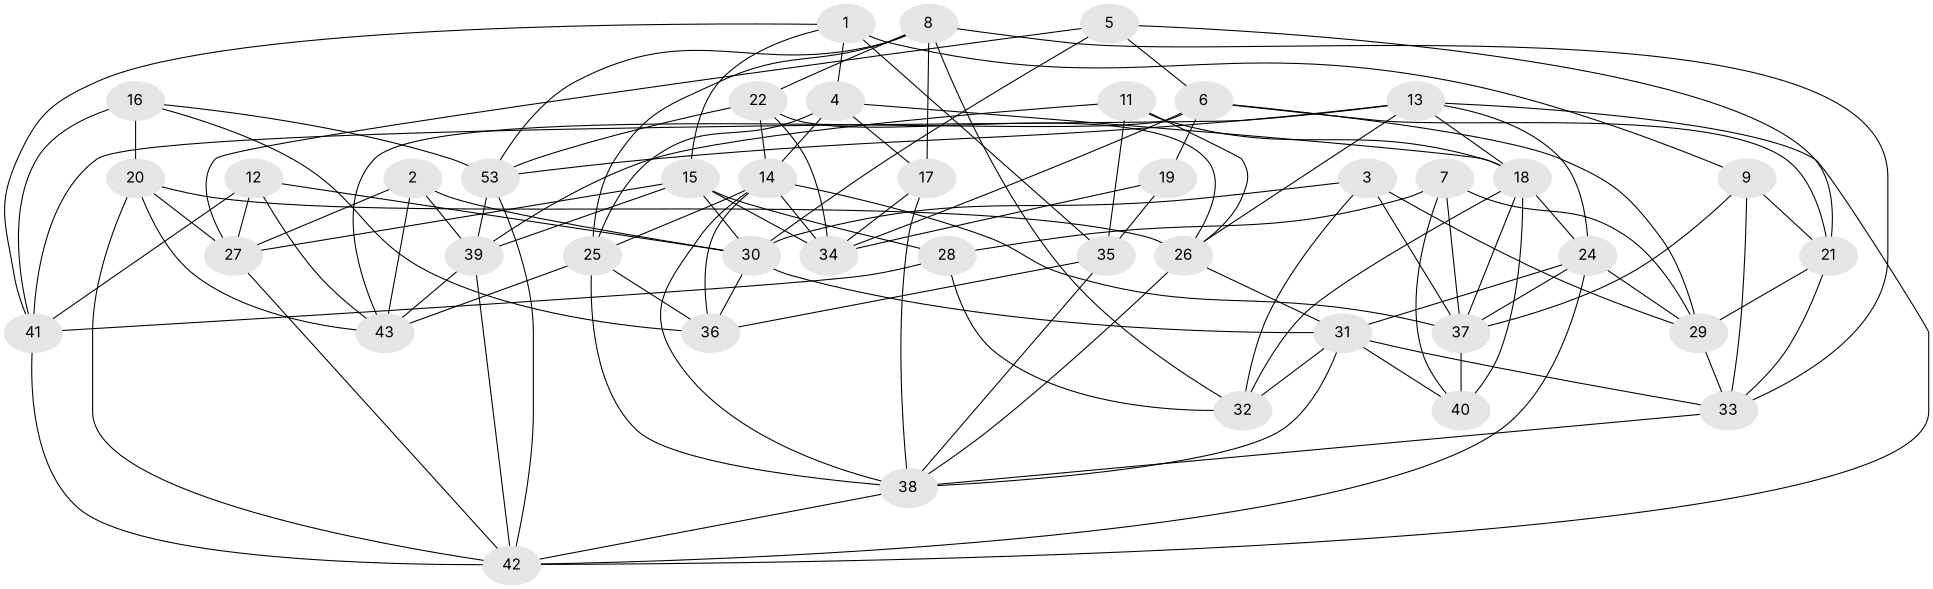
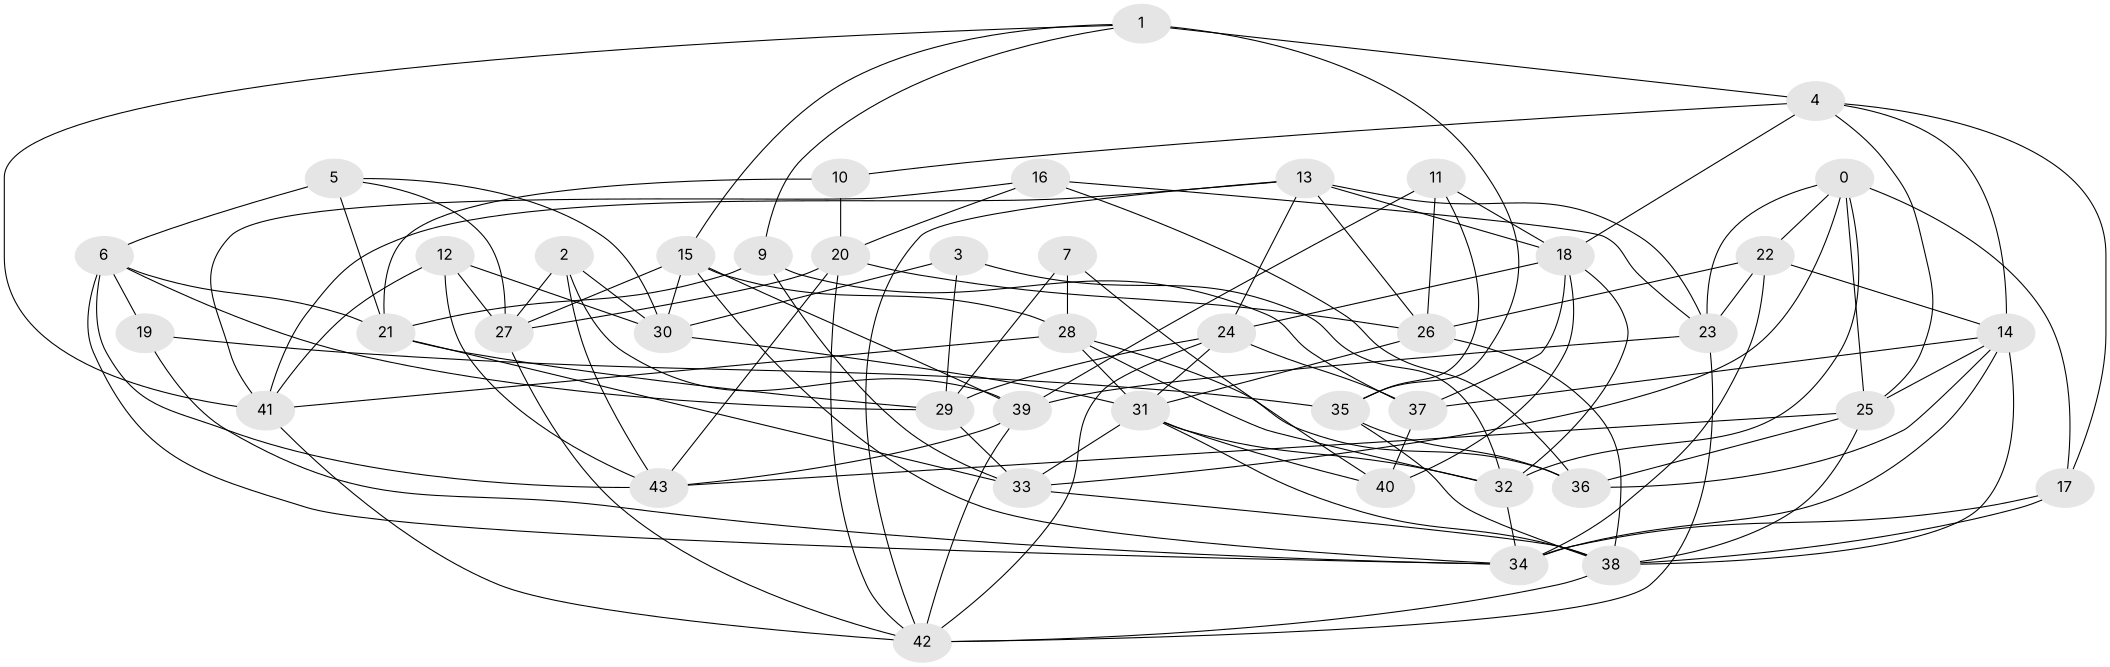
(929, 24) -> (1845, 178)
(490, 178) -> (1708, 333)
none -> (841, 178)
(1414, 256) -> none
(1453, 256) -> none
(731, 295) -> (1319, 435)
none -> (1104, 372)
none -> (1510, 521)
